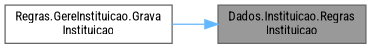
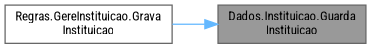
(292, 24) -> (292, 24)
